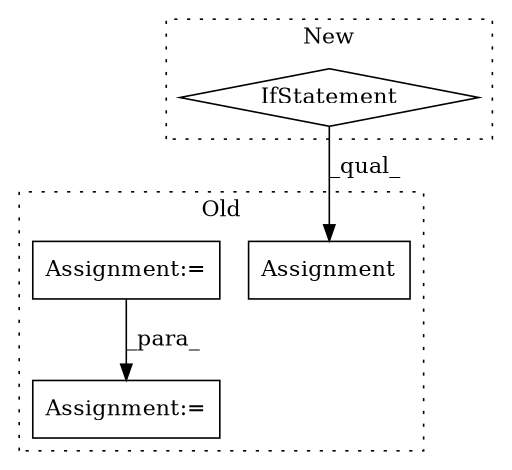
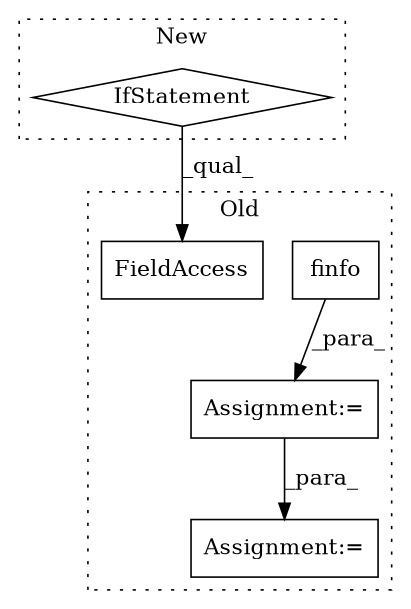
(329, 270) -> (182, 270)
none -> (336, 270)
